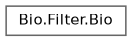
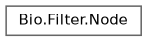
(66, 21) -> (74, 21)
